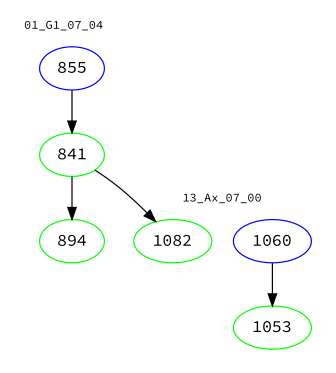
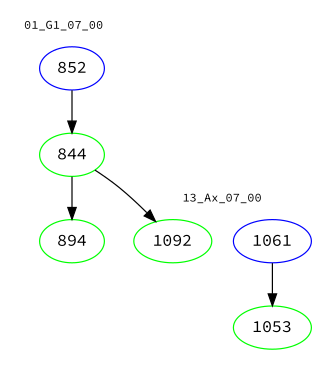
(64, 26) -> (64, 26)
(72, 68) -> (72, 68)
(72, 155) -> (72, 155)
(173, 241) -> (173, 241)
(272, 241) -> (272, 241)
